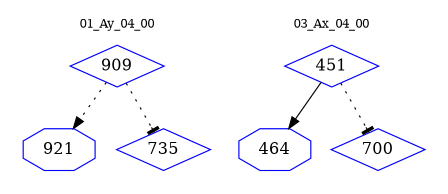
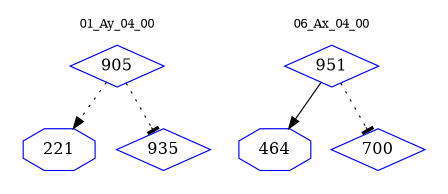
(332, 25) -> (332, 25)
(117, 66) -> (117, 66)
(332, 66) -> (332, 66)
(59, 150) -> (59, 150)
(164, 150) -> (164, 150)
